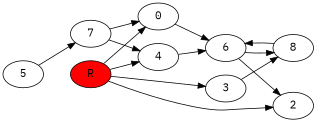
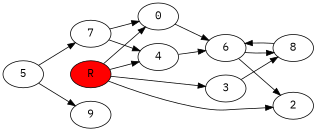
none -> (91, 115)
